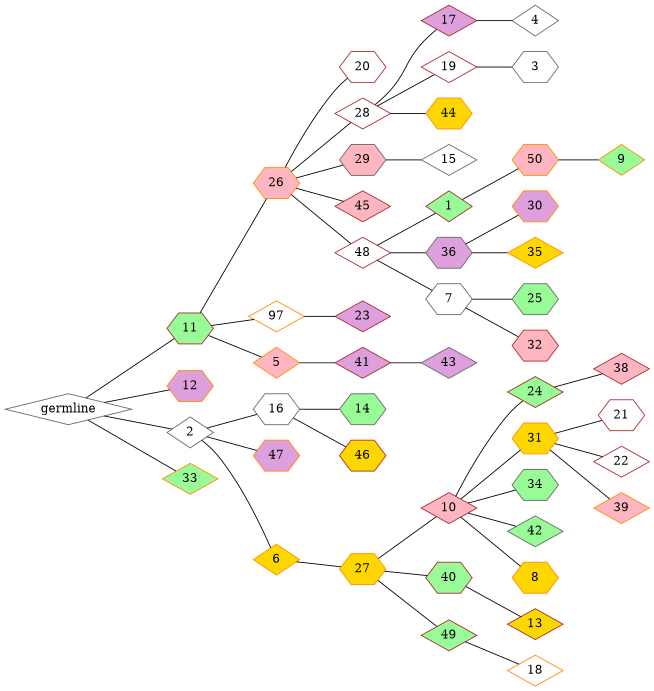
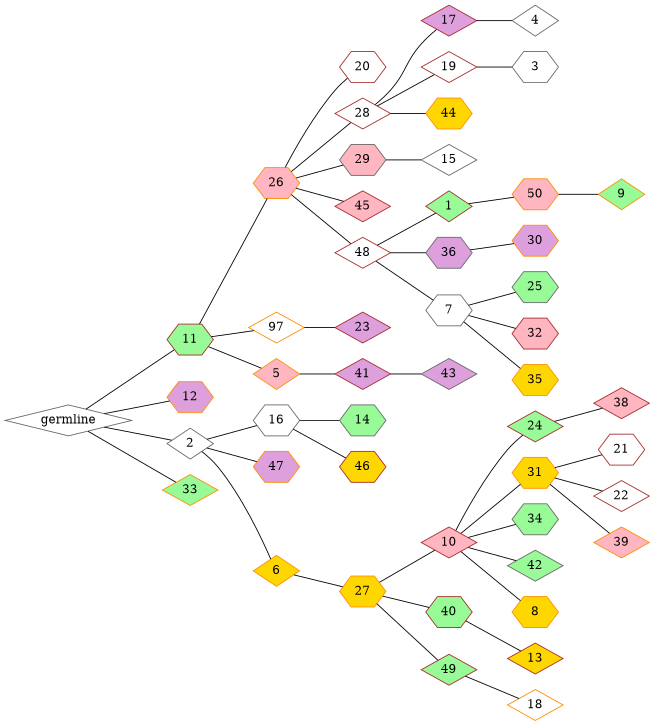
(490, 253) -> (492, 345)
(535, 253) -> (535, 380)
